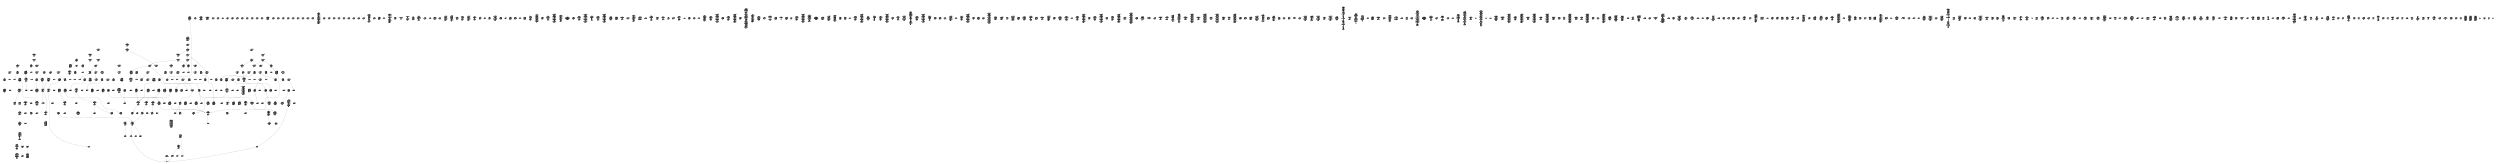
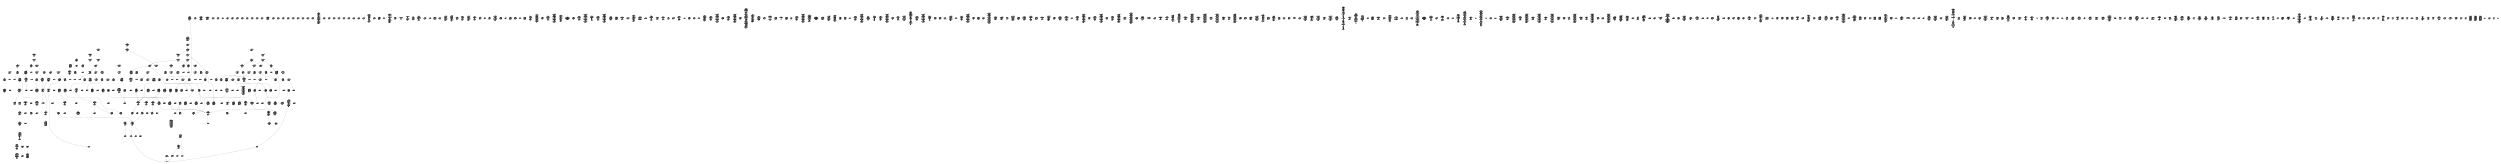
none -> (1491, 18)
